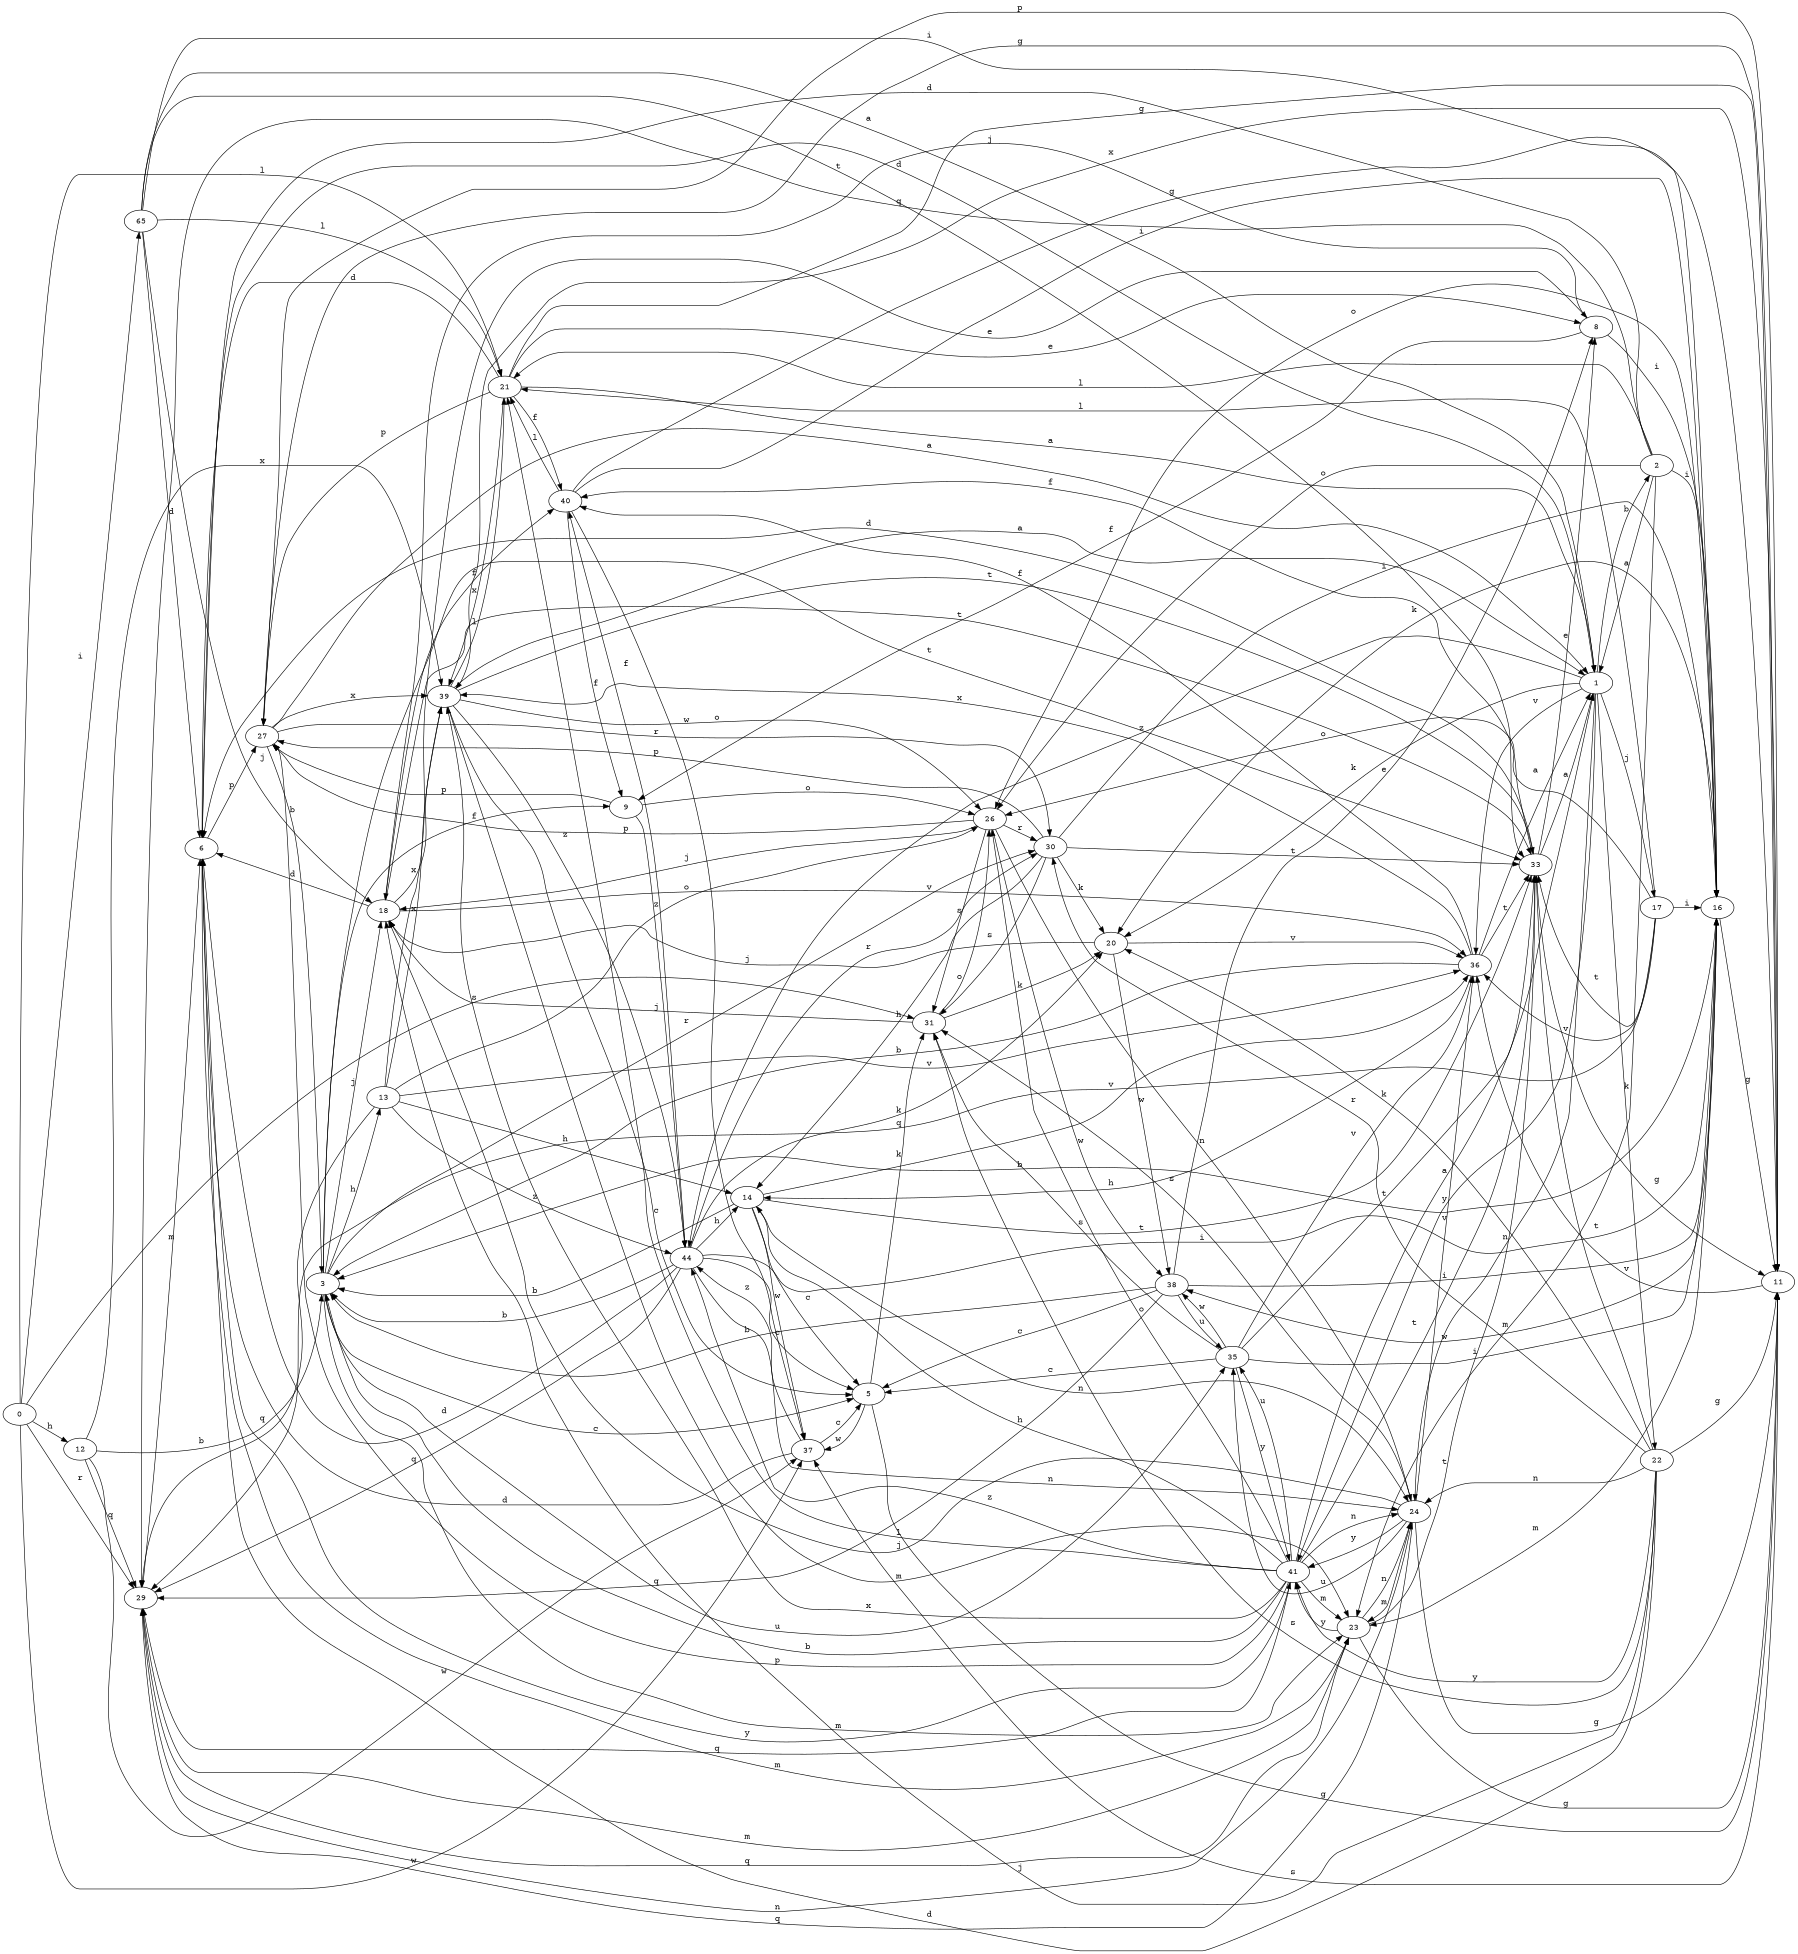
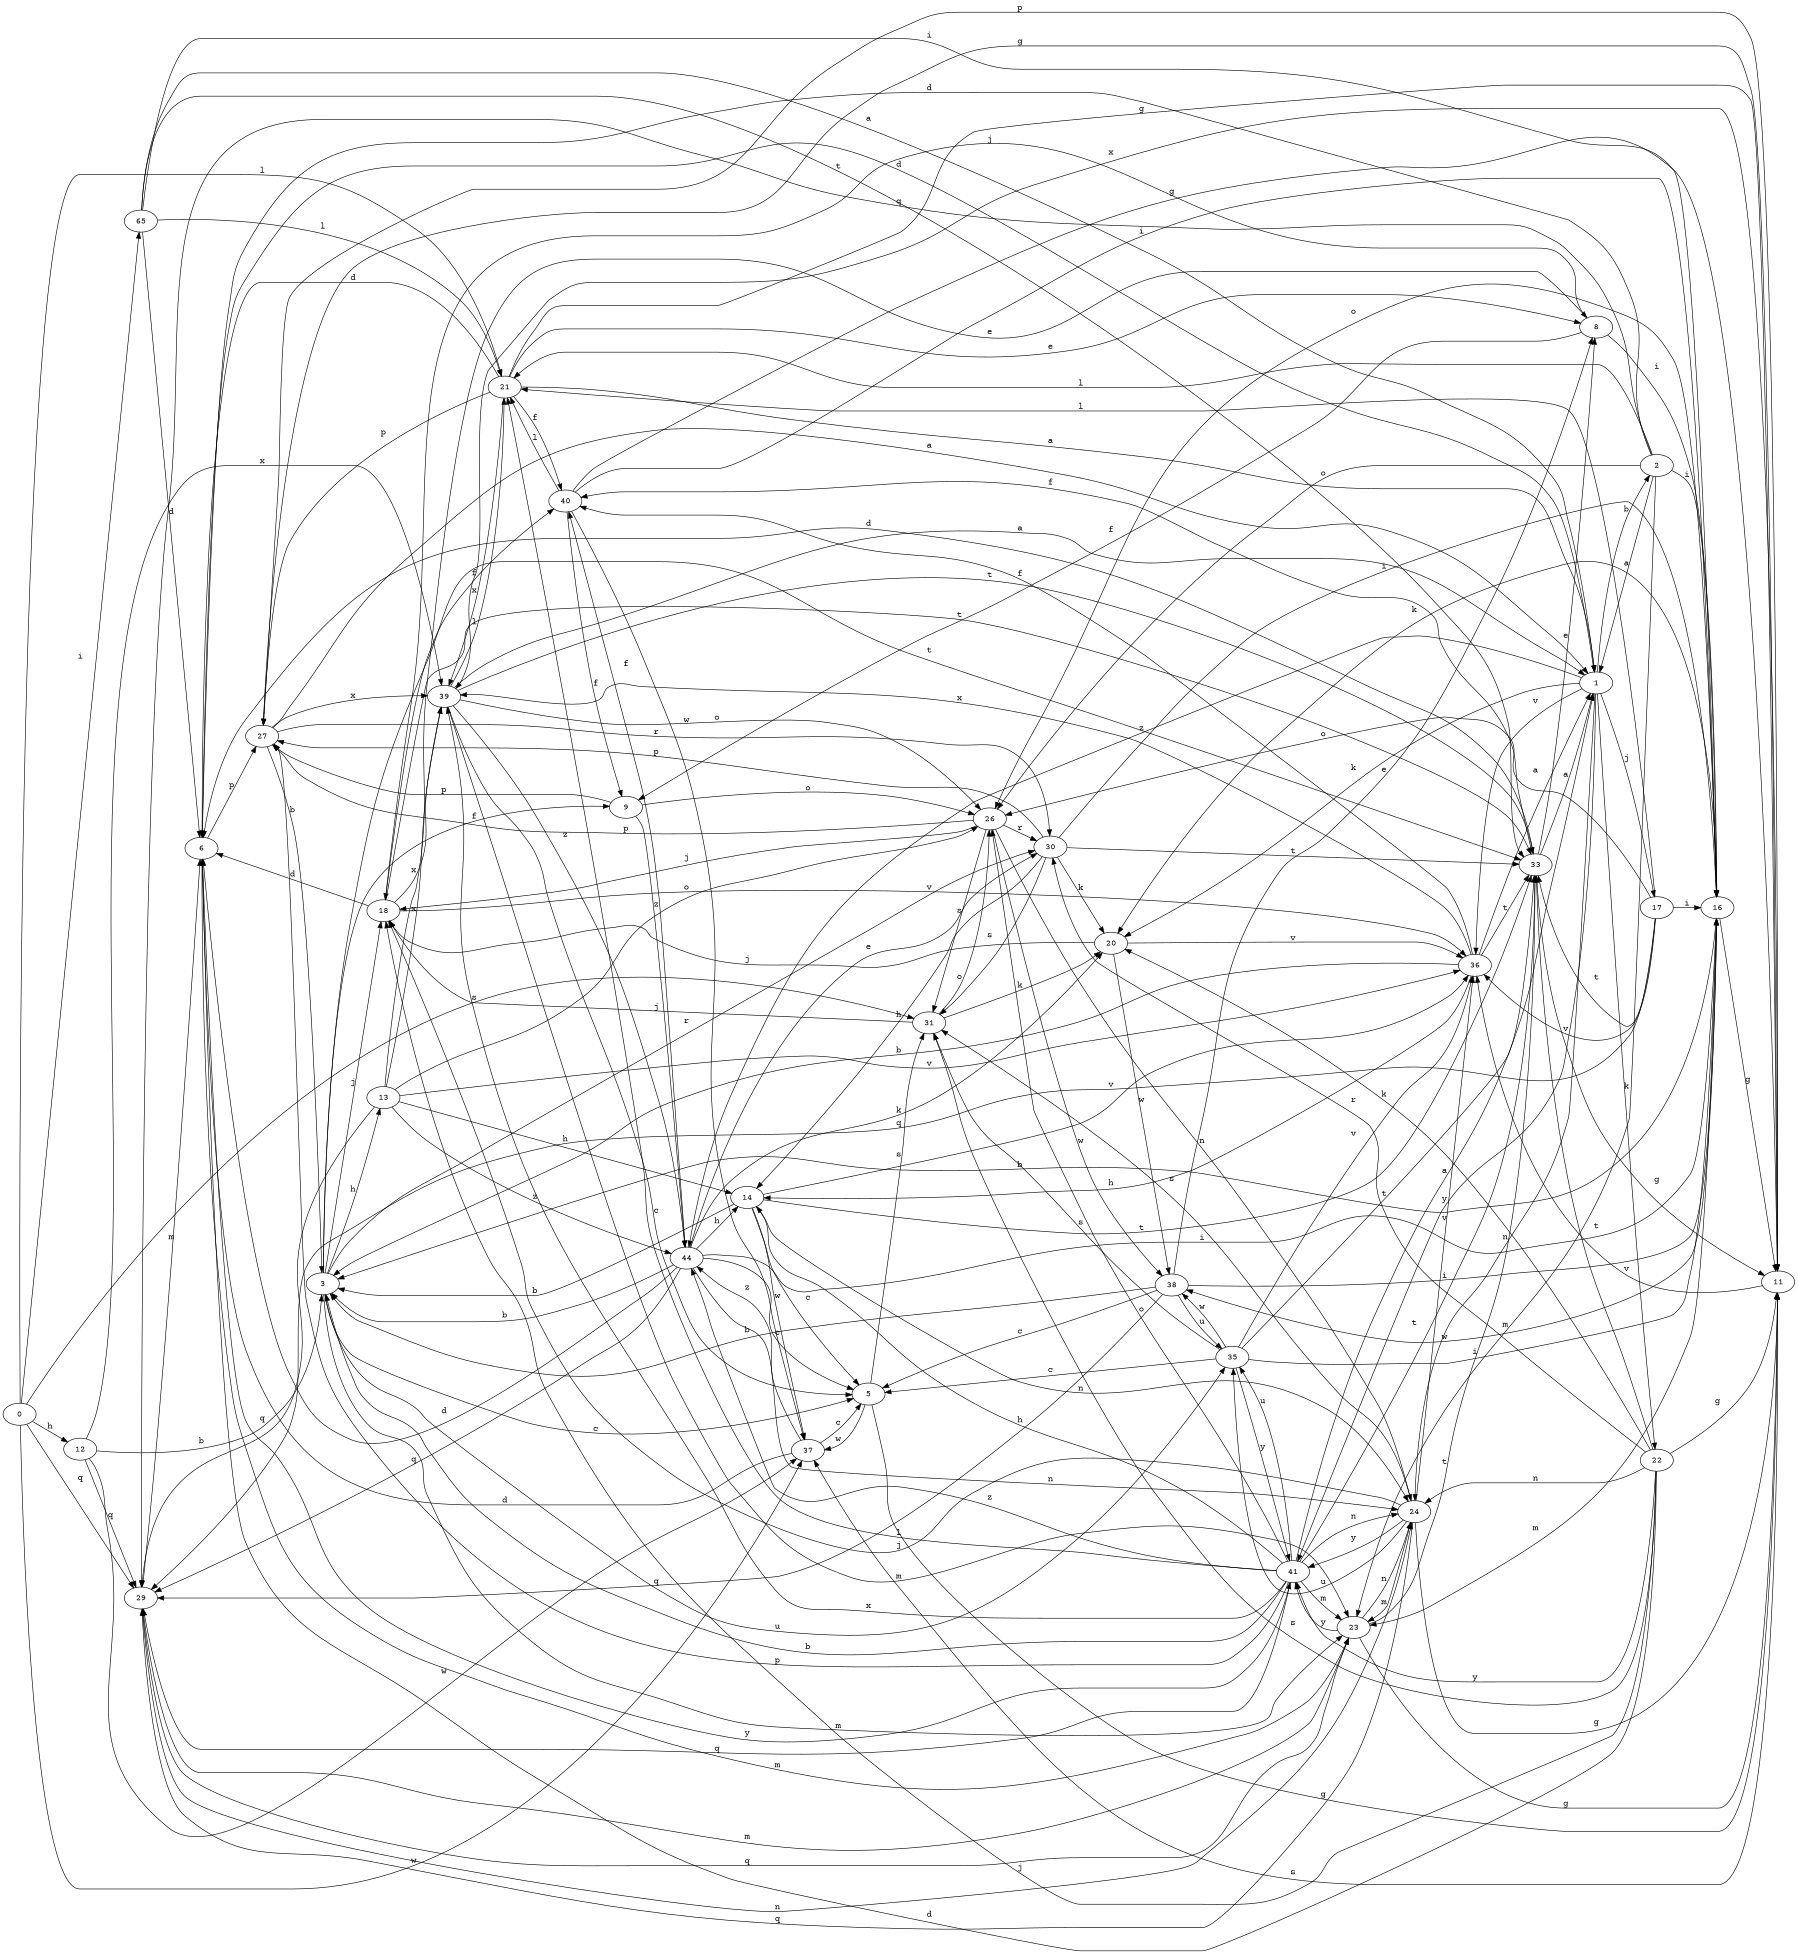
(199, 590) -> none
(869, 947) -> (869, 947)
(899, 1154) -> (899, 1154)
(80, 1478) -> (80, 1478)
